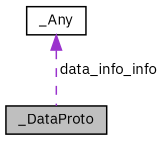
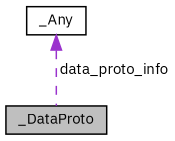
(107, 70) -> (113, 70)
